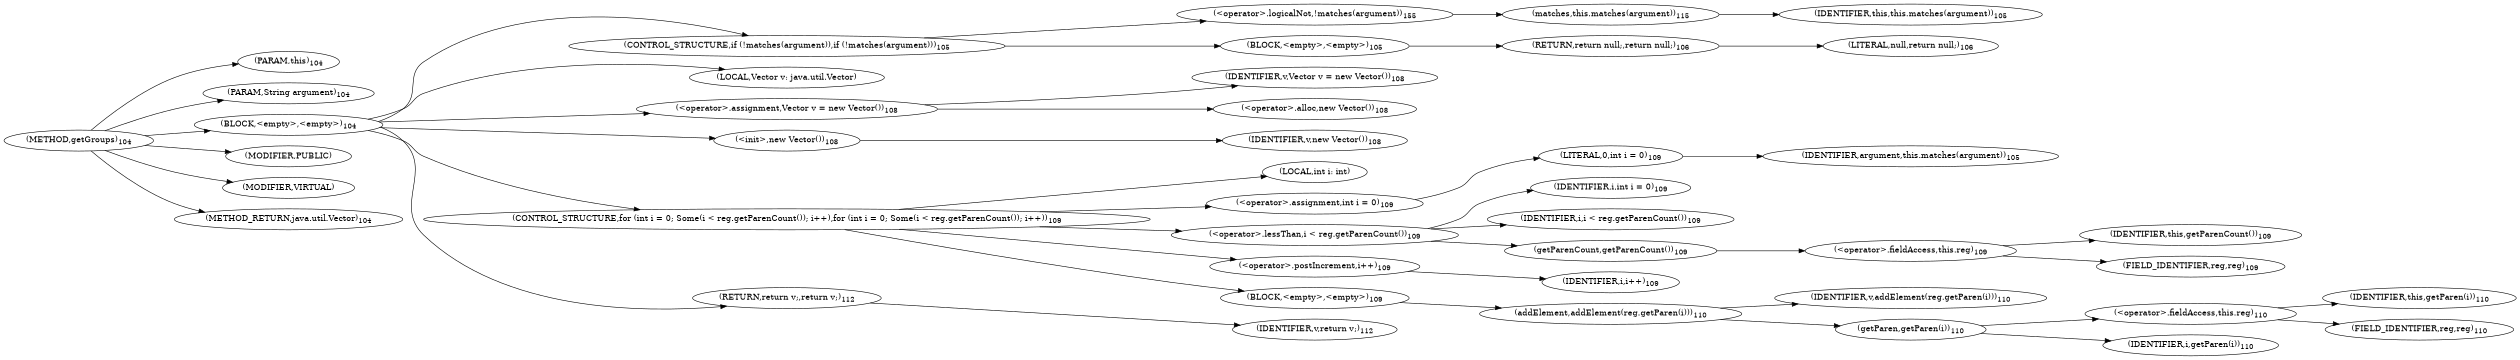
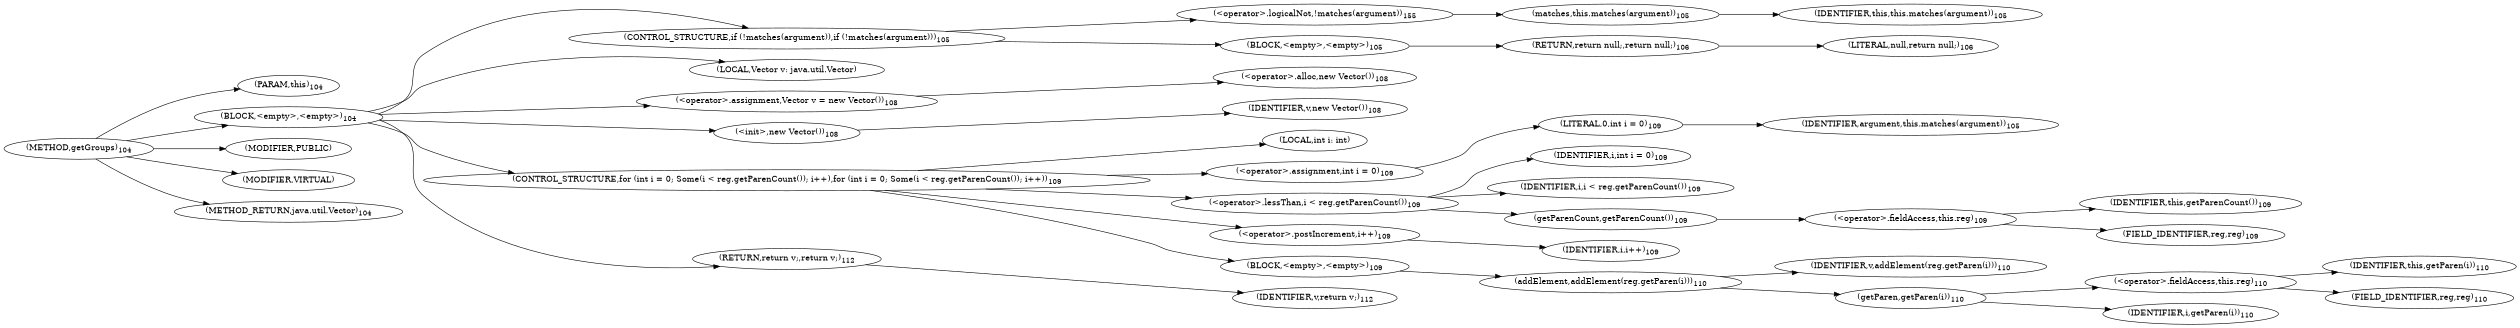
(1683, 14) -> (1683, 14)
(1315, 78) -> none
(289, 93) -> none
